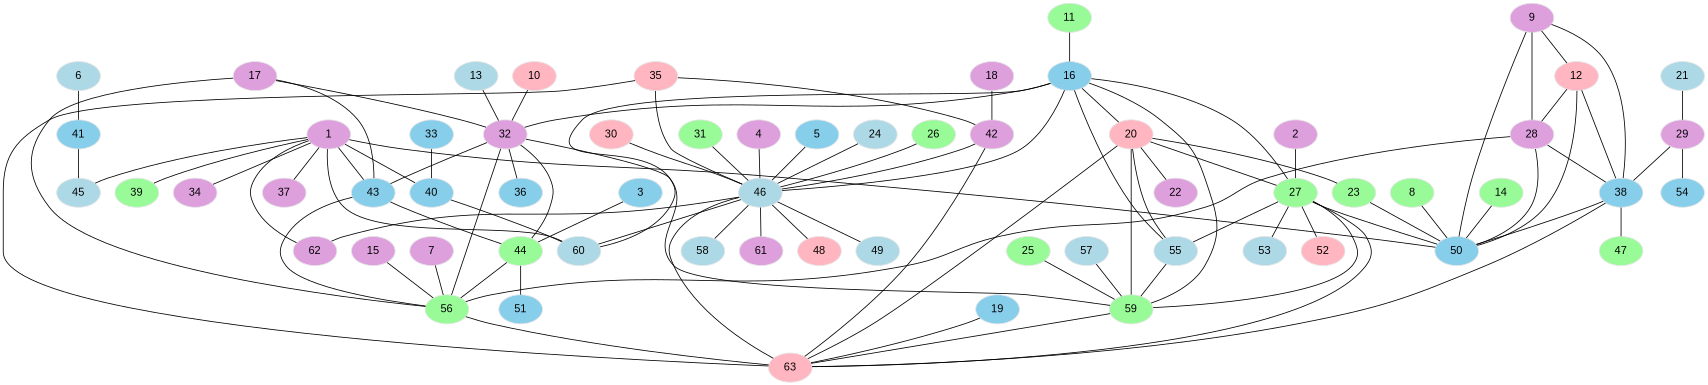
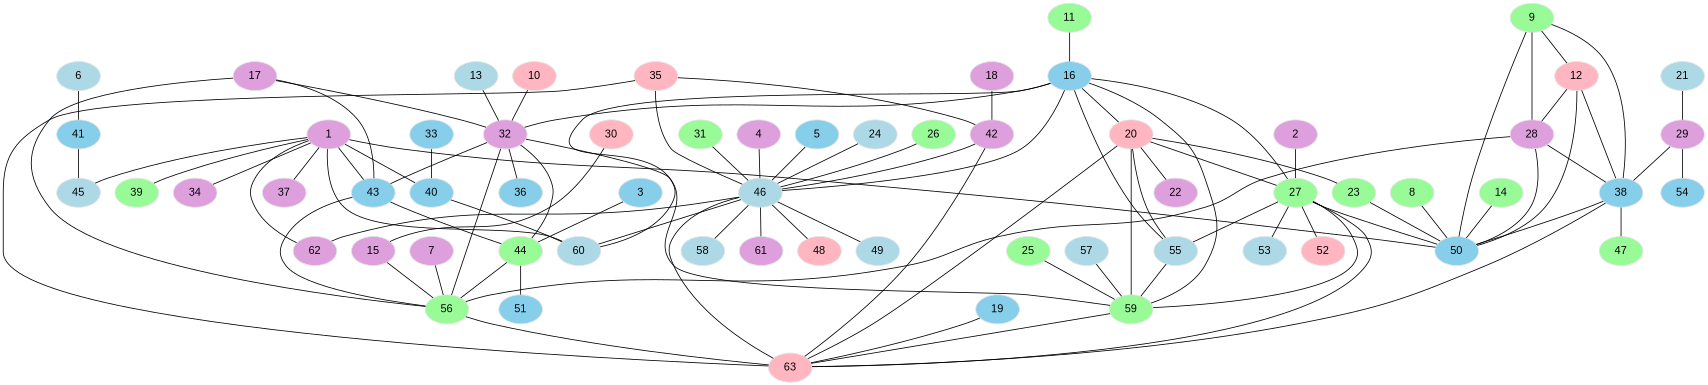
(1532, 18) -> (1532, 18)
(683, 163) -> (505, 224)
